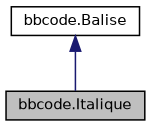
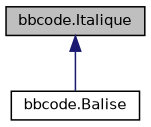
(75, 71) -> (75, 71)
